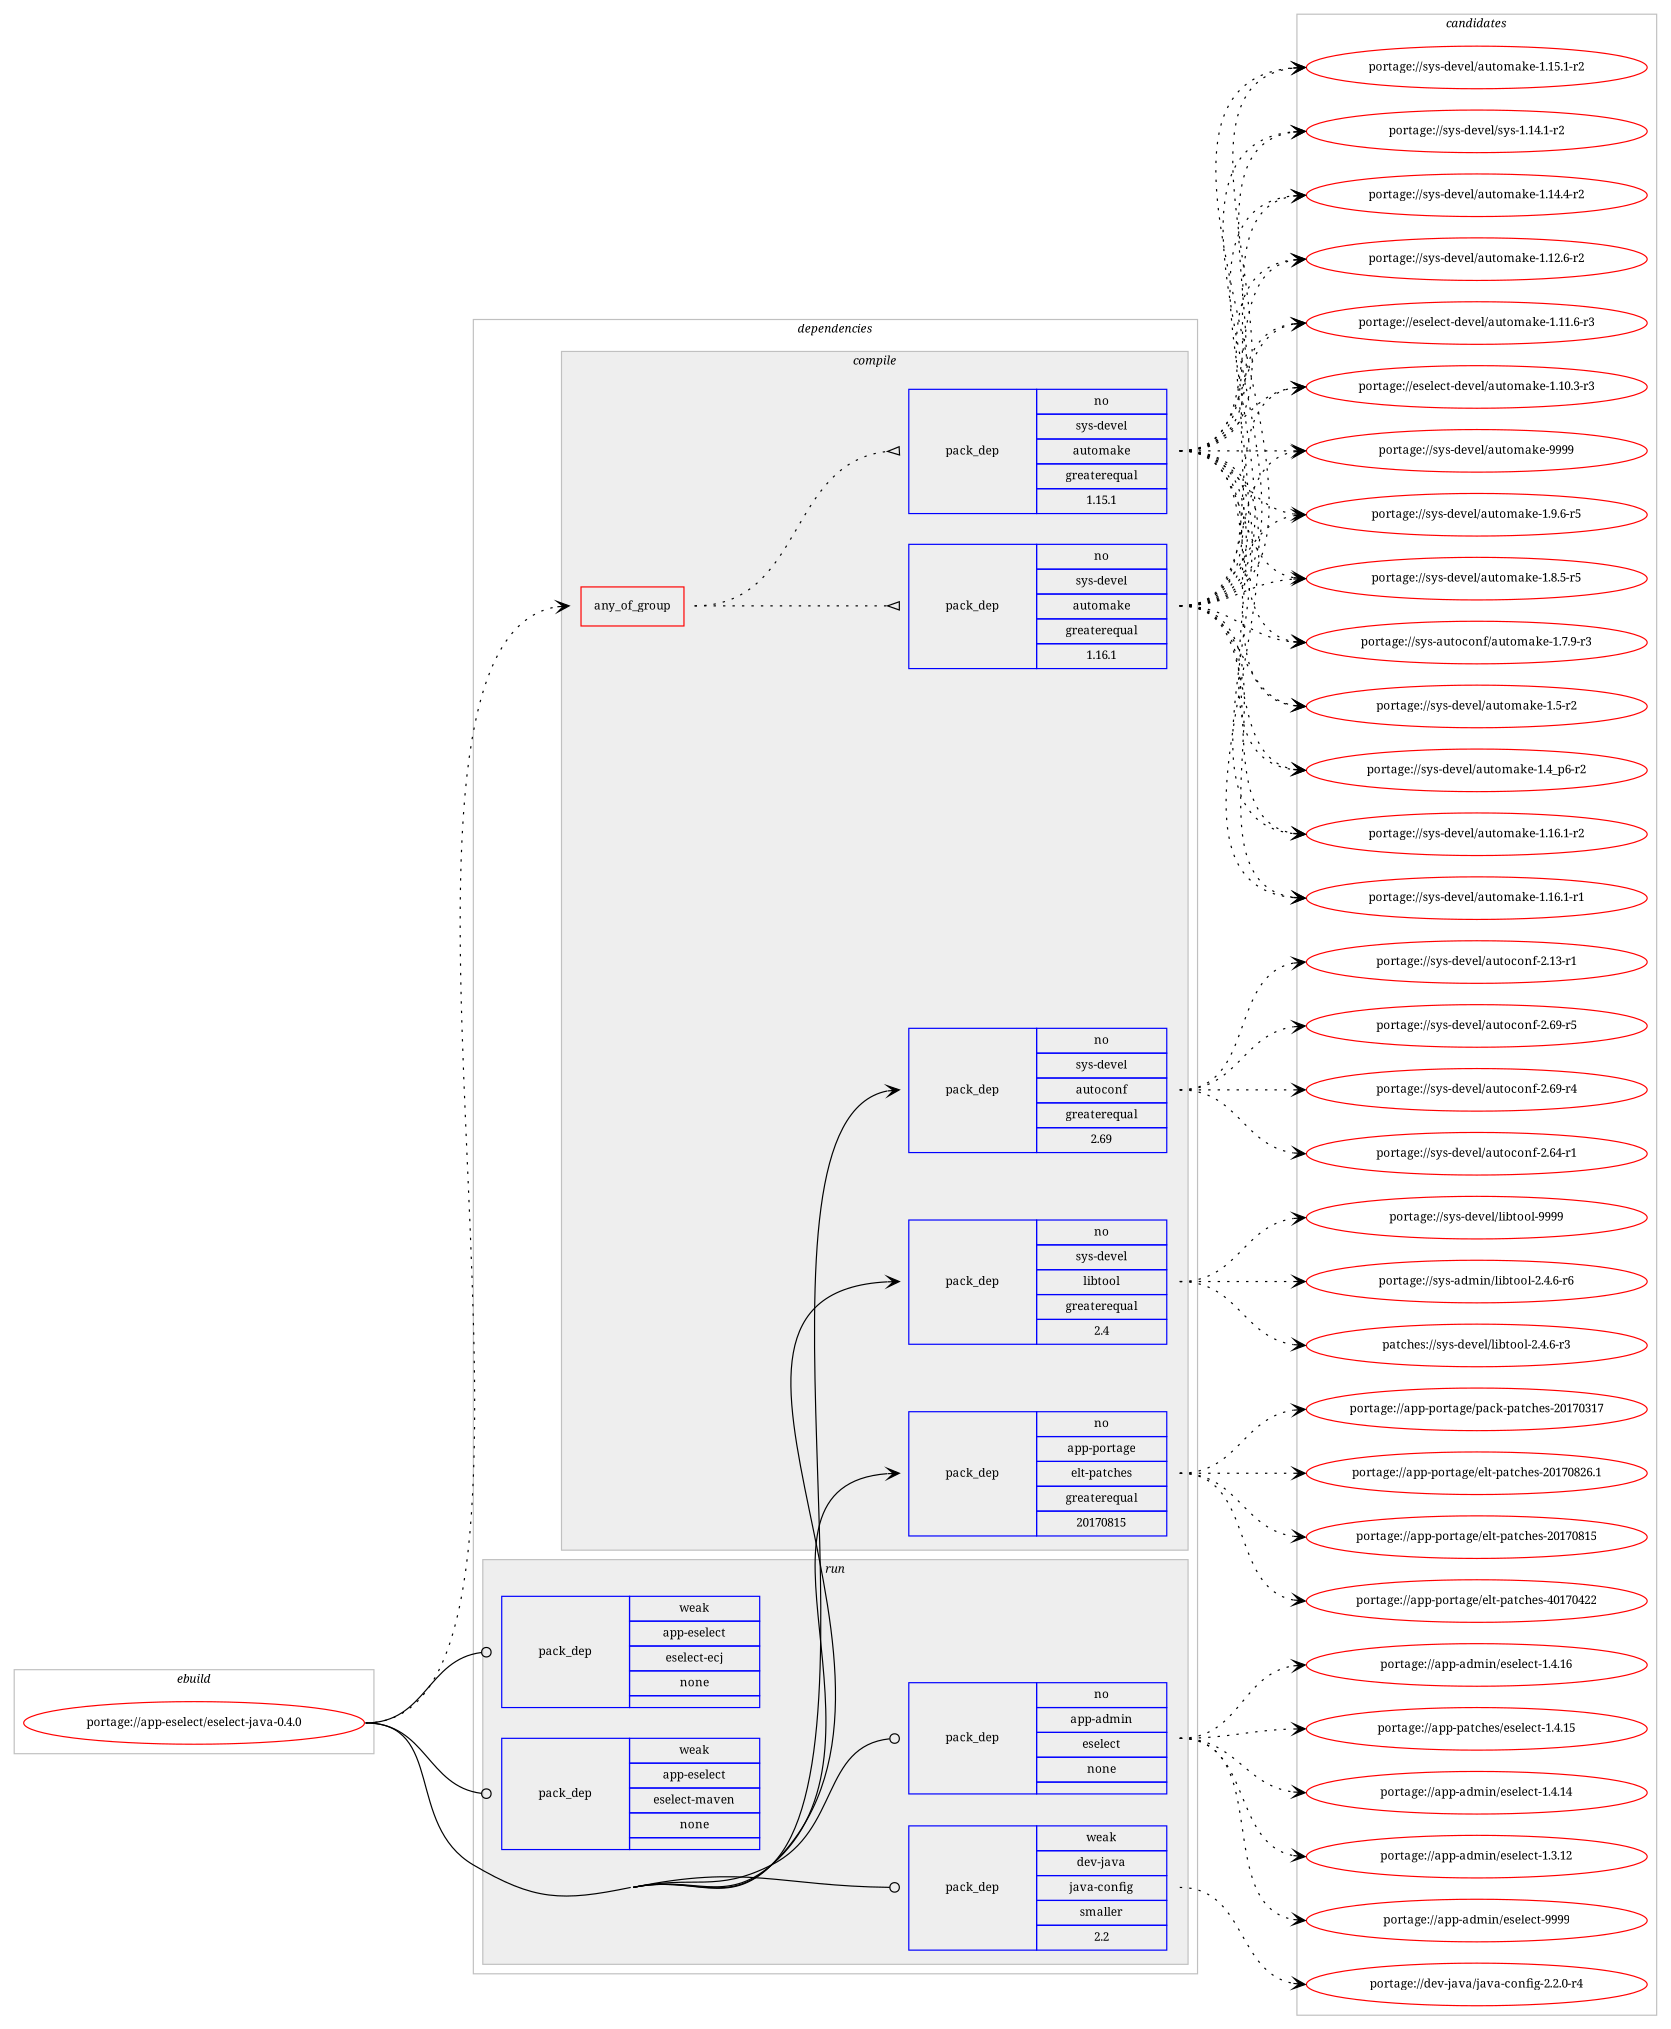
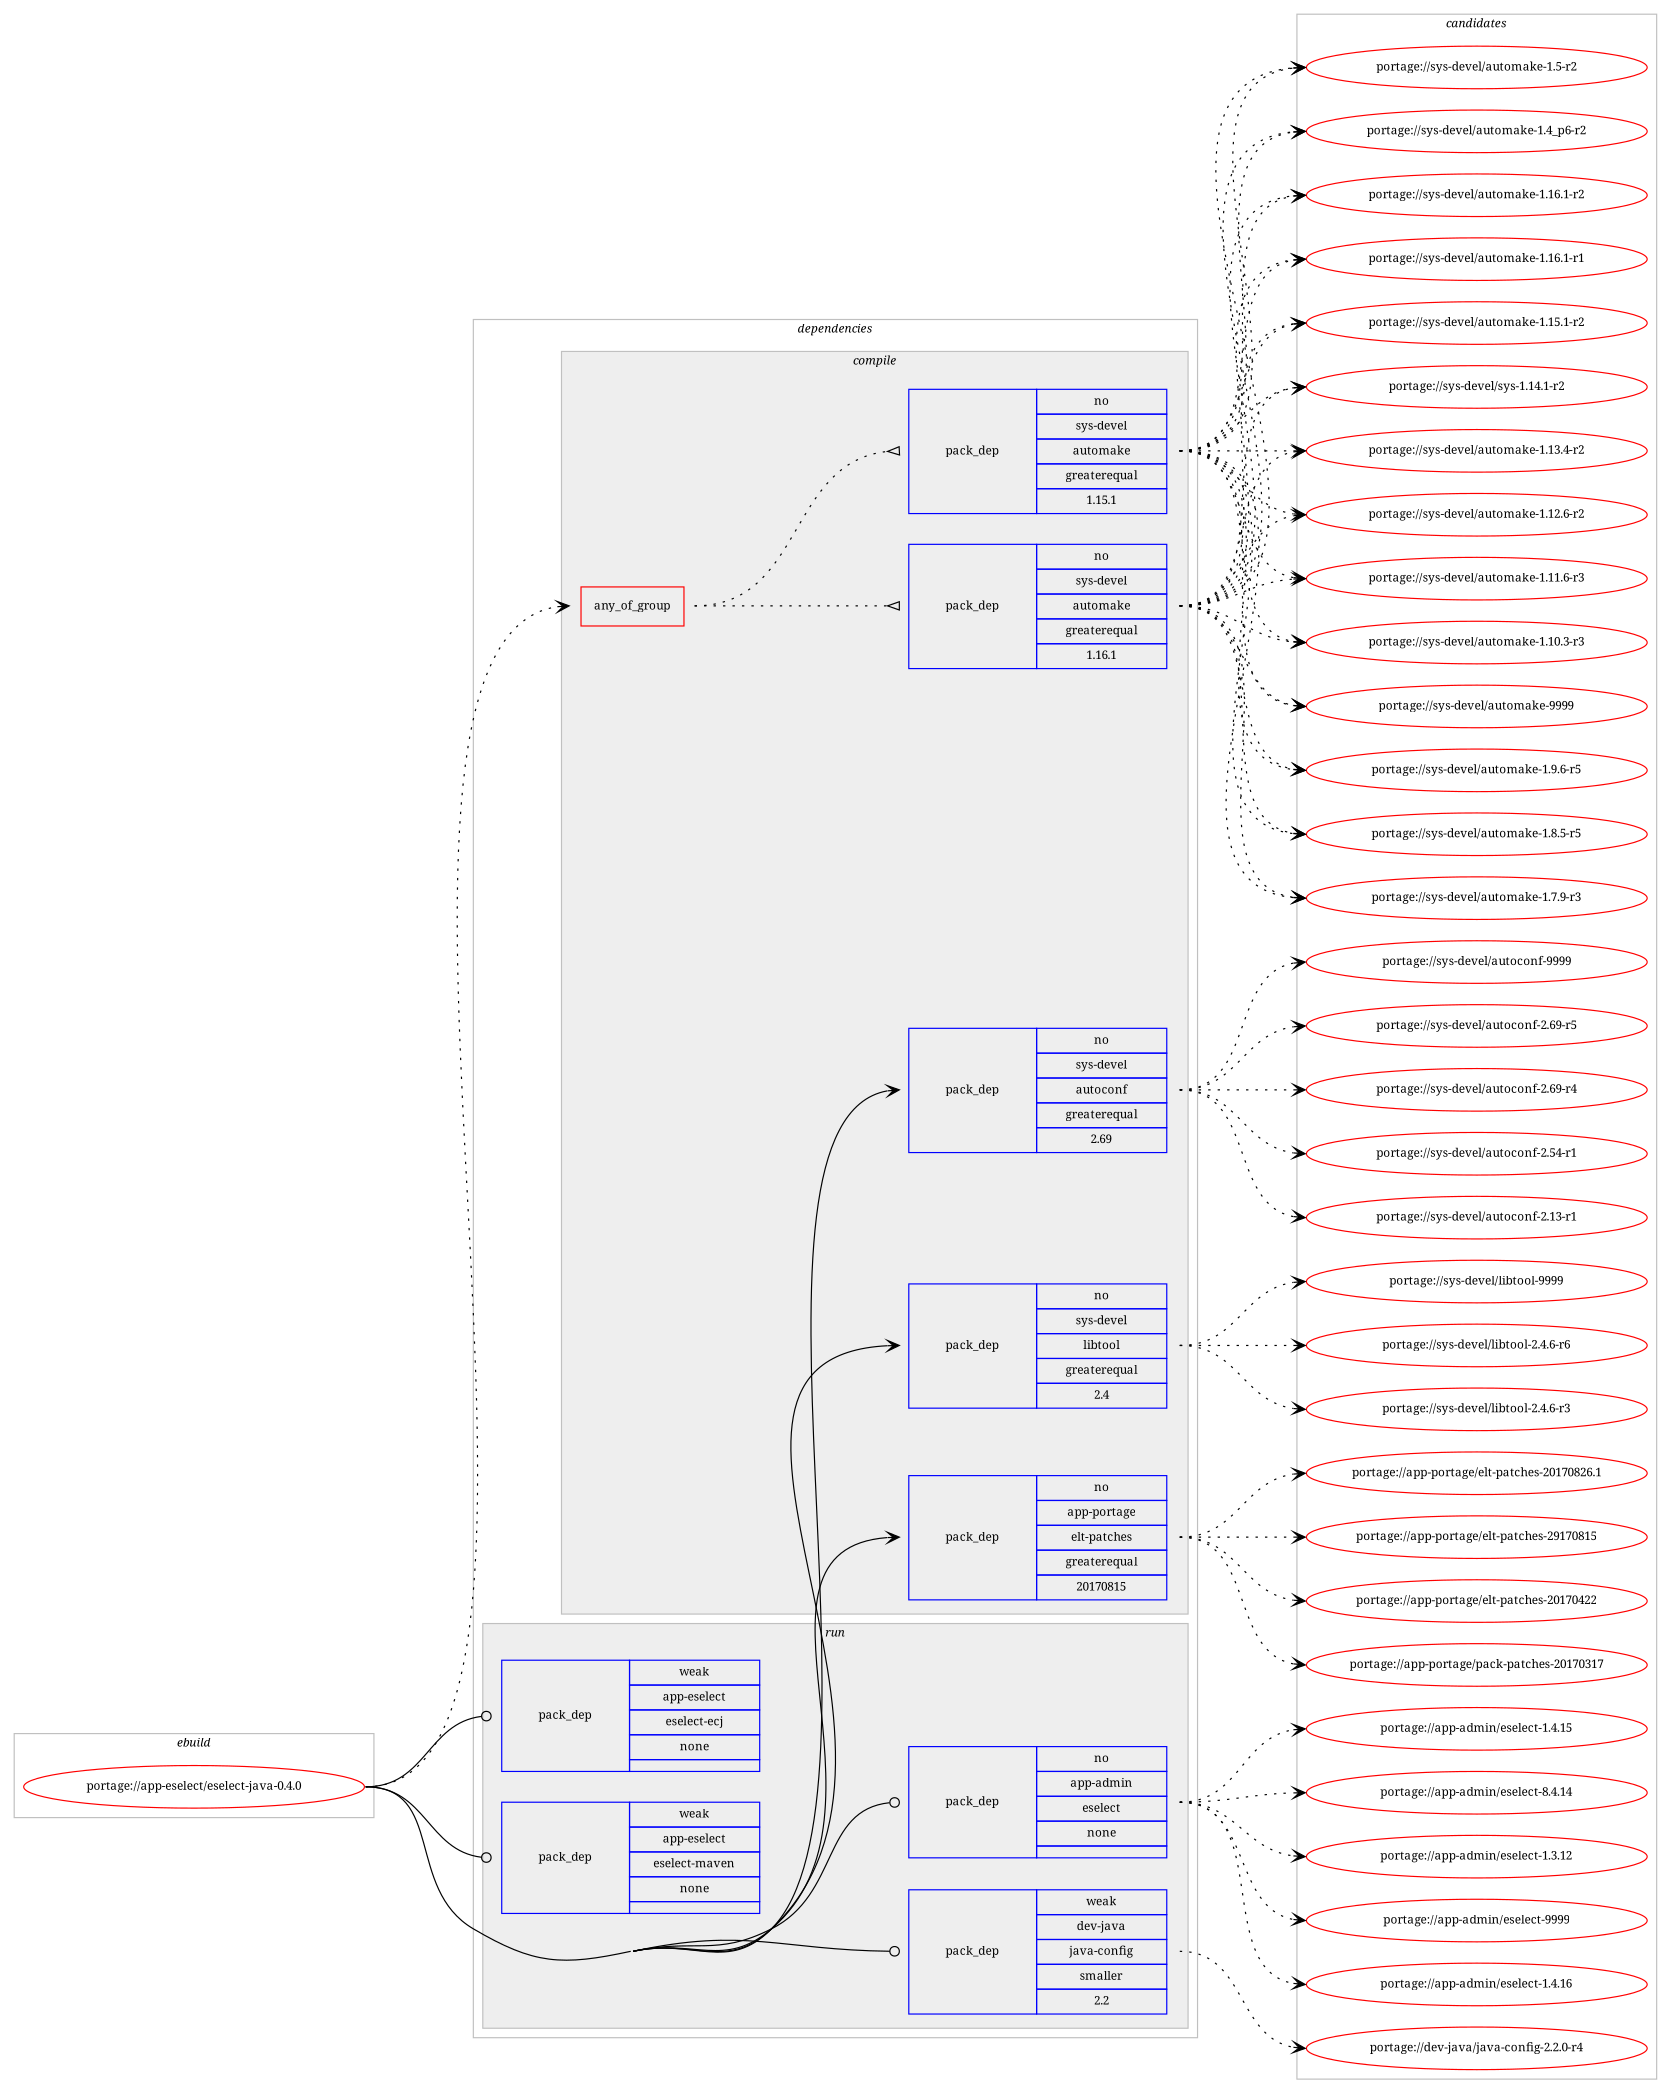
(1477, 195) -> (1477, 451)
(1477, 323) -> (1477, 579)
(1477, 387) -> (1477, 643)
(1477, 643) -> (1477, 898)
none -> (1477, 962)
(1477, 1154) -> (1477, 1154)
(1477, 1282) -> (1477, 1345)
(1477, 1345) -> (1477, 1409)
(1477, 1537) -> (1477, 1537)
(1477, 1601) -> (1477, 1601)
(1477, 1729) -> (1477, 1729)
(1477, 1793) -> (1477, 1793)
